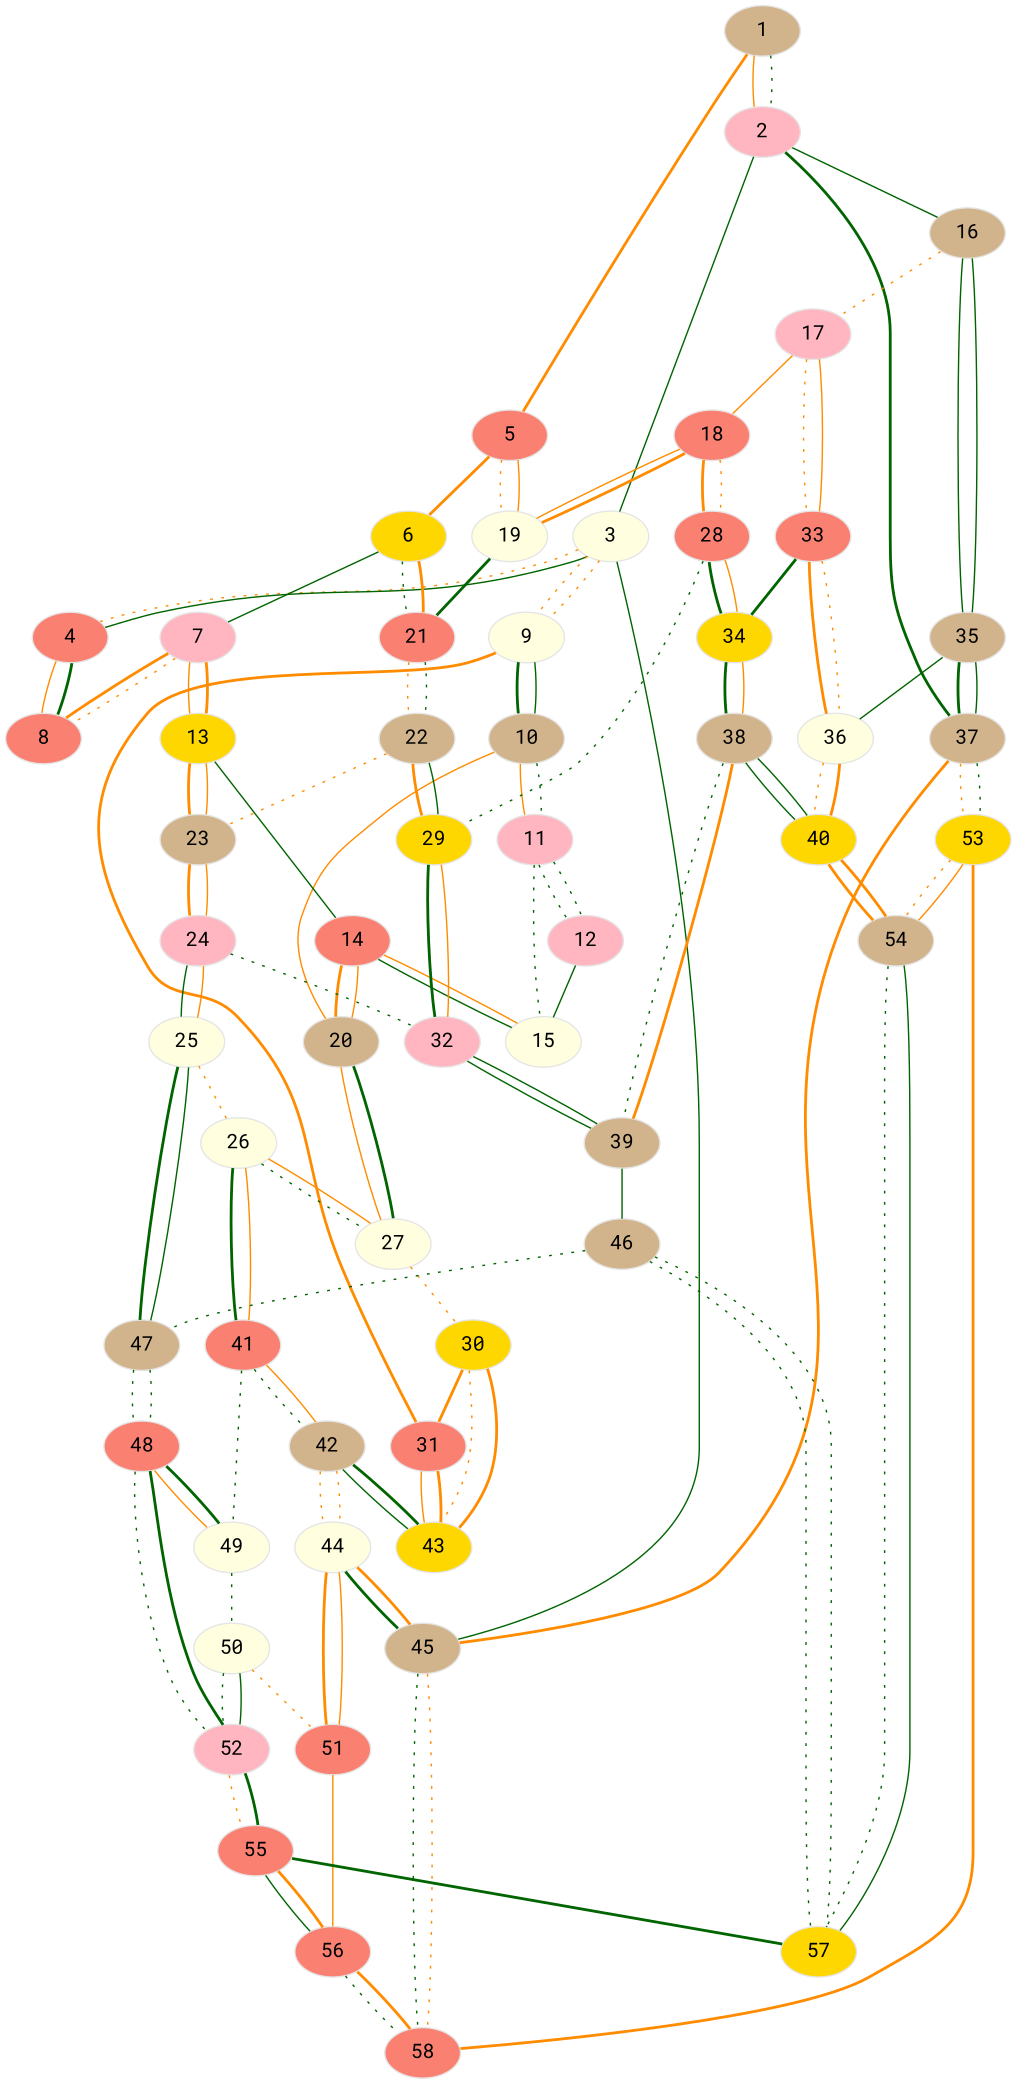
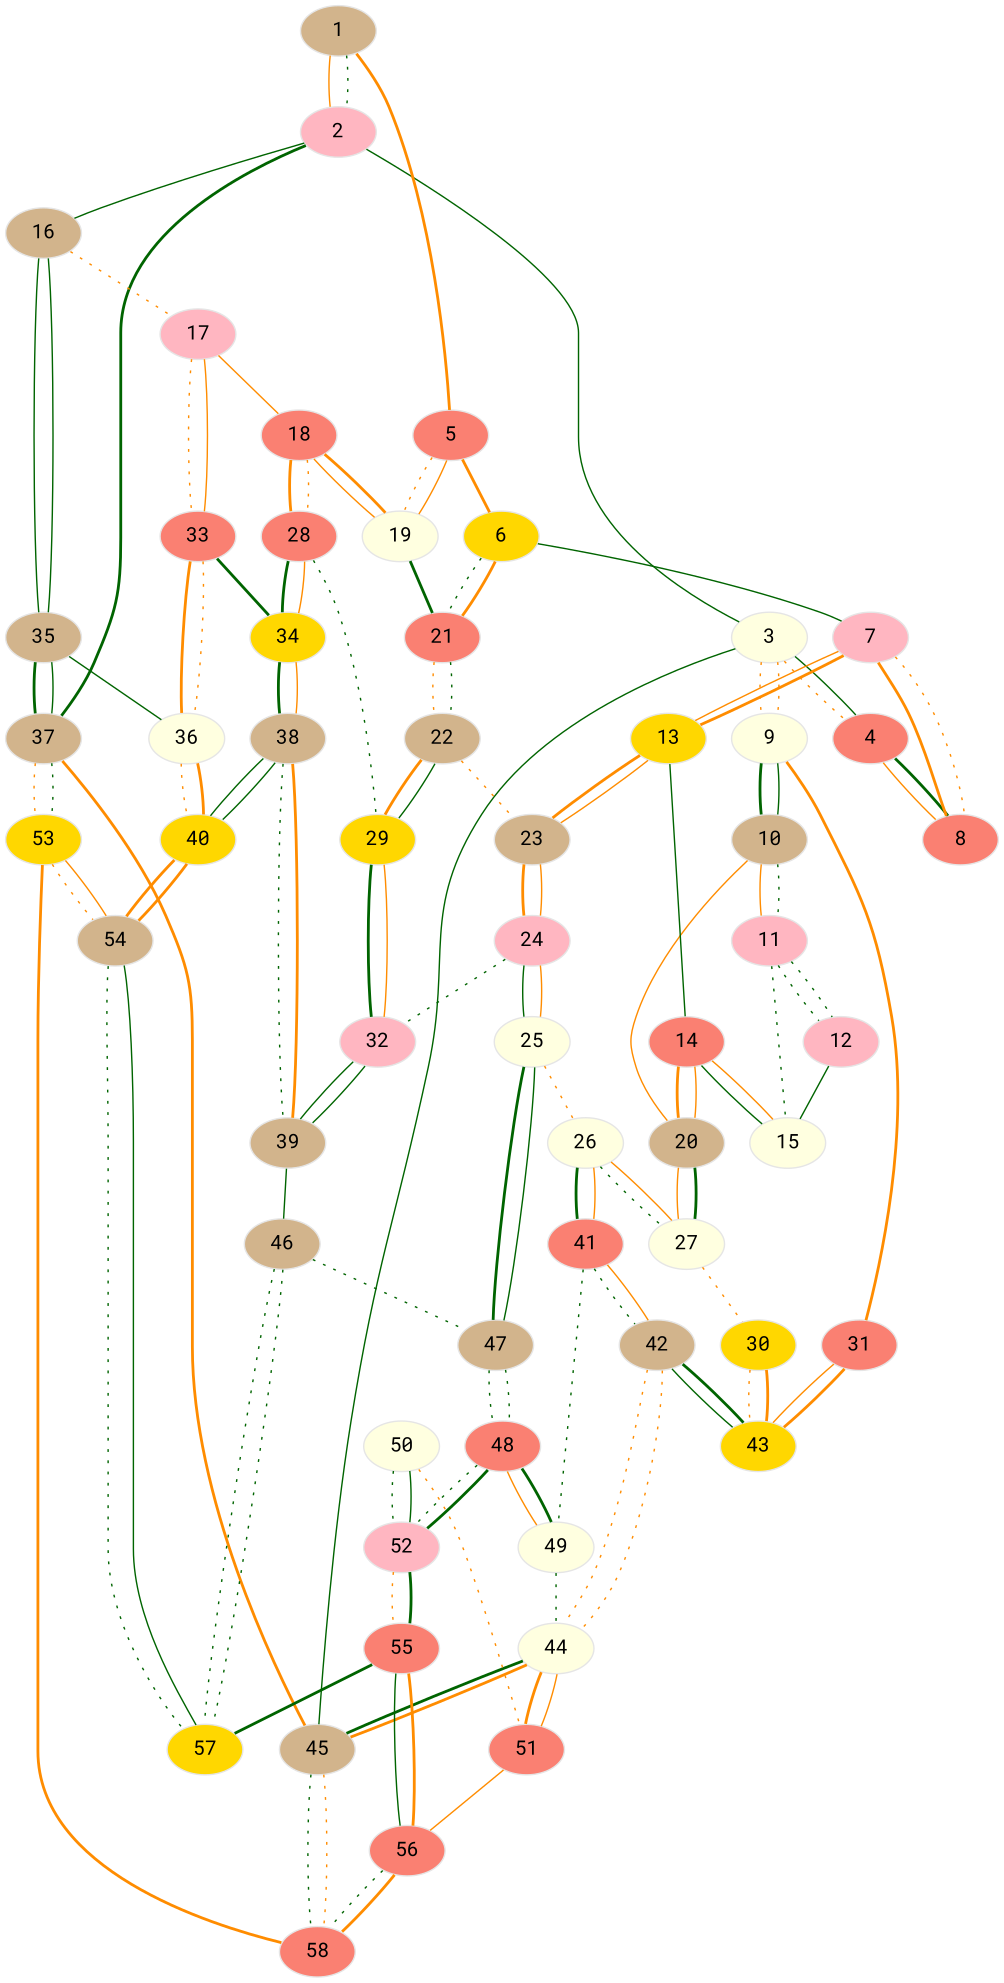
(451, 1396) -> none
(232, 1598) -> (556, 1598)
